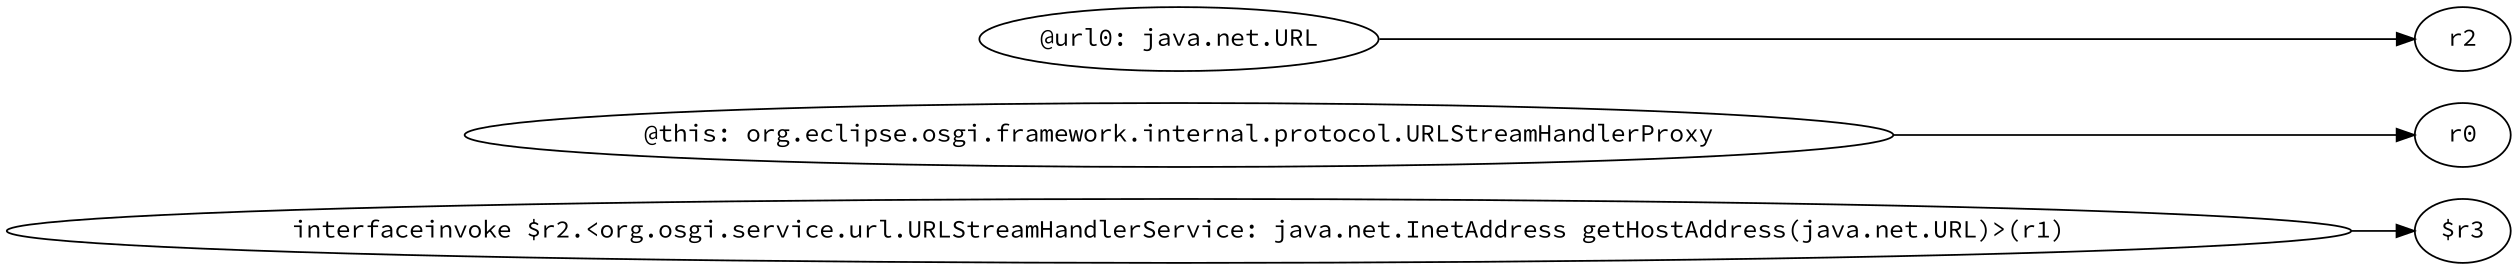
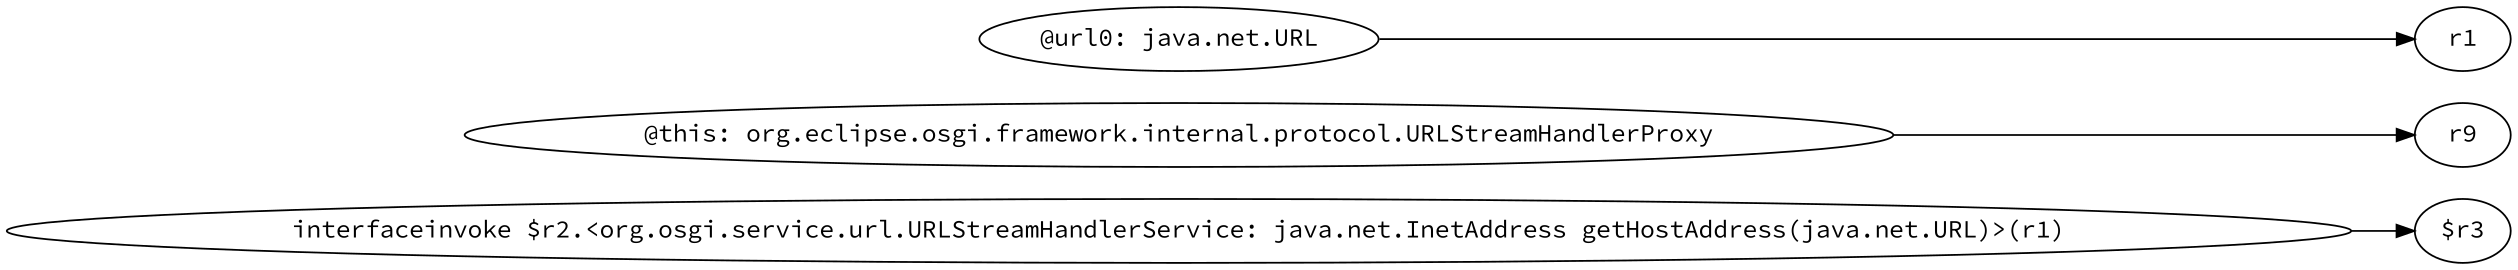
(2463, 39) -> (2463, 39)
(2463, 135) -> (2463, 135)
